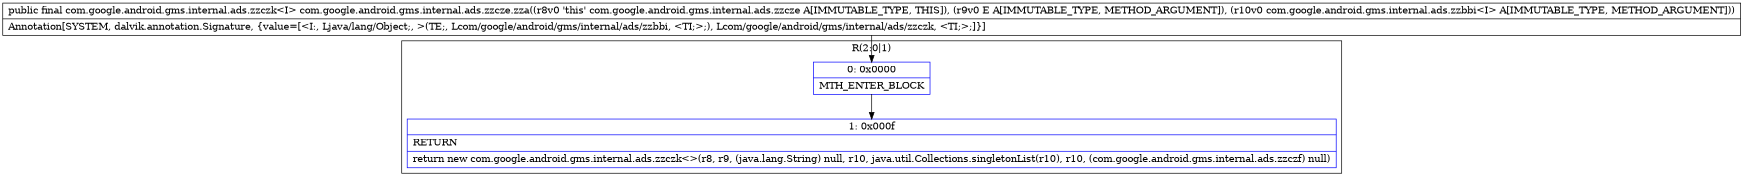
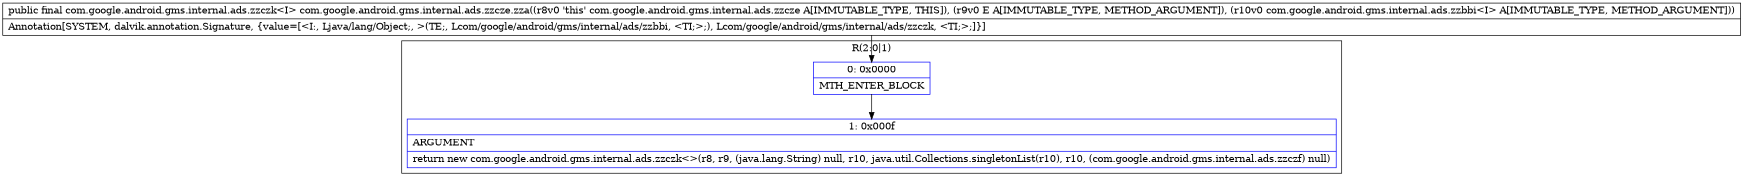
(435, 143) -> (444, 143)
